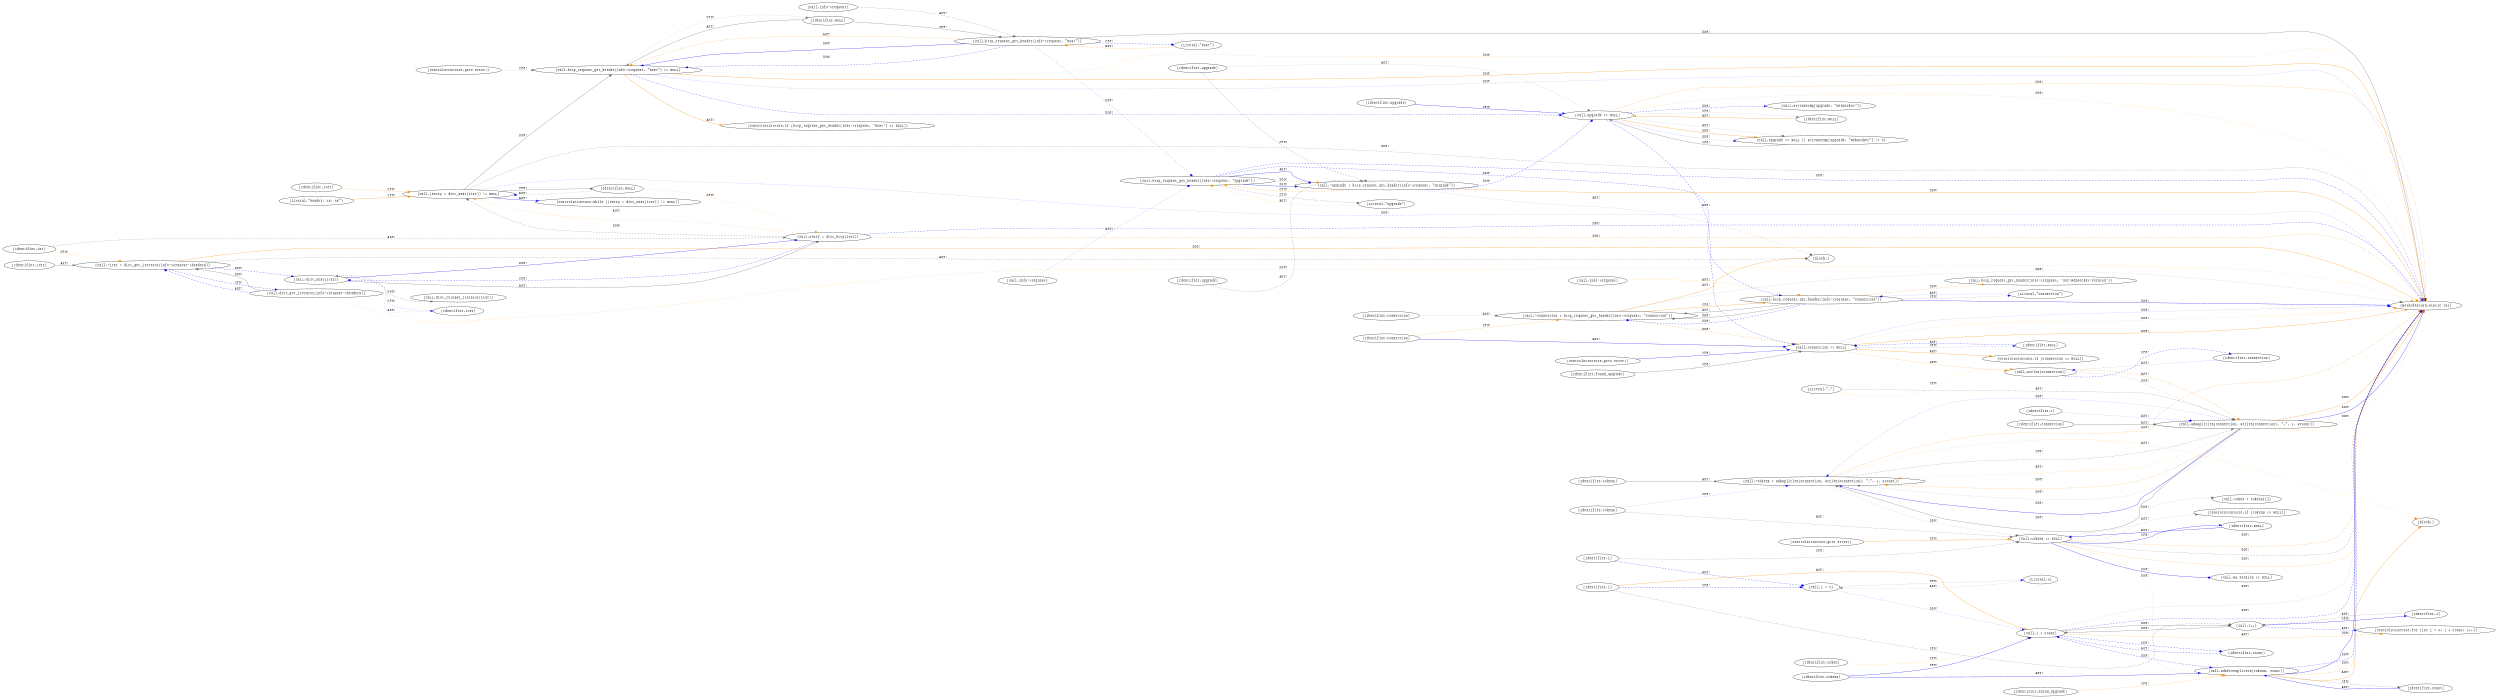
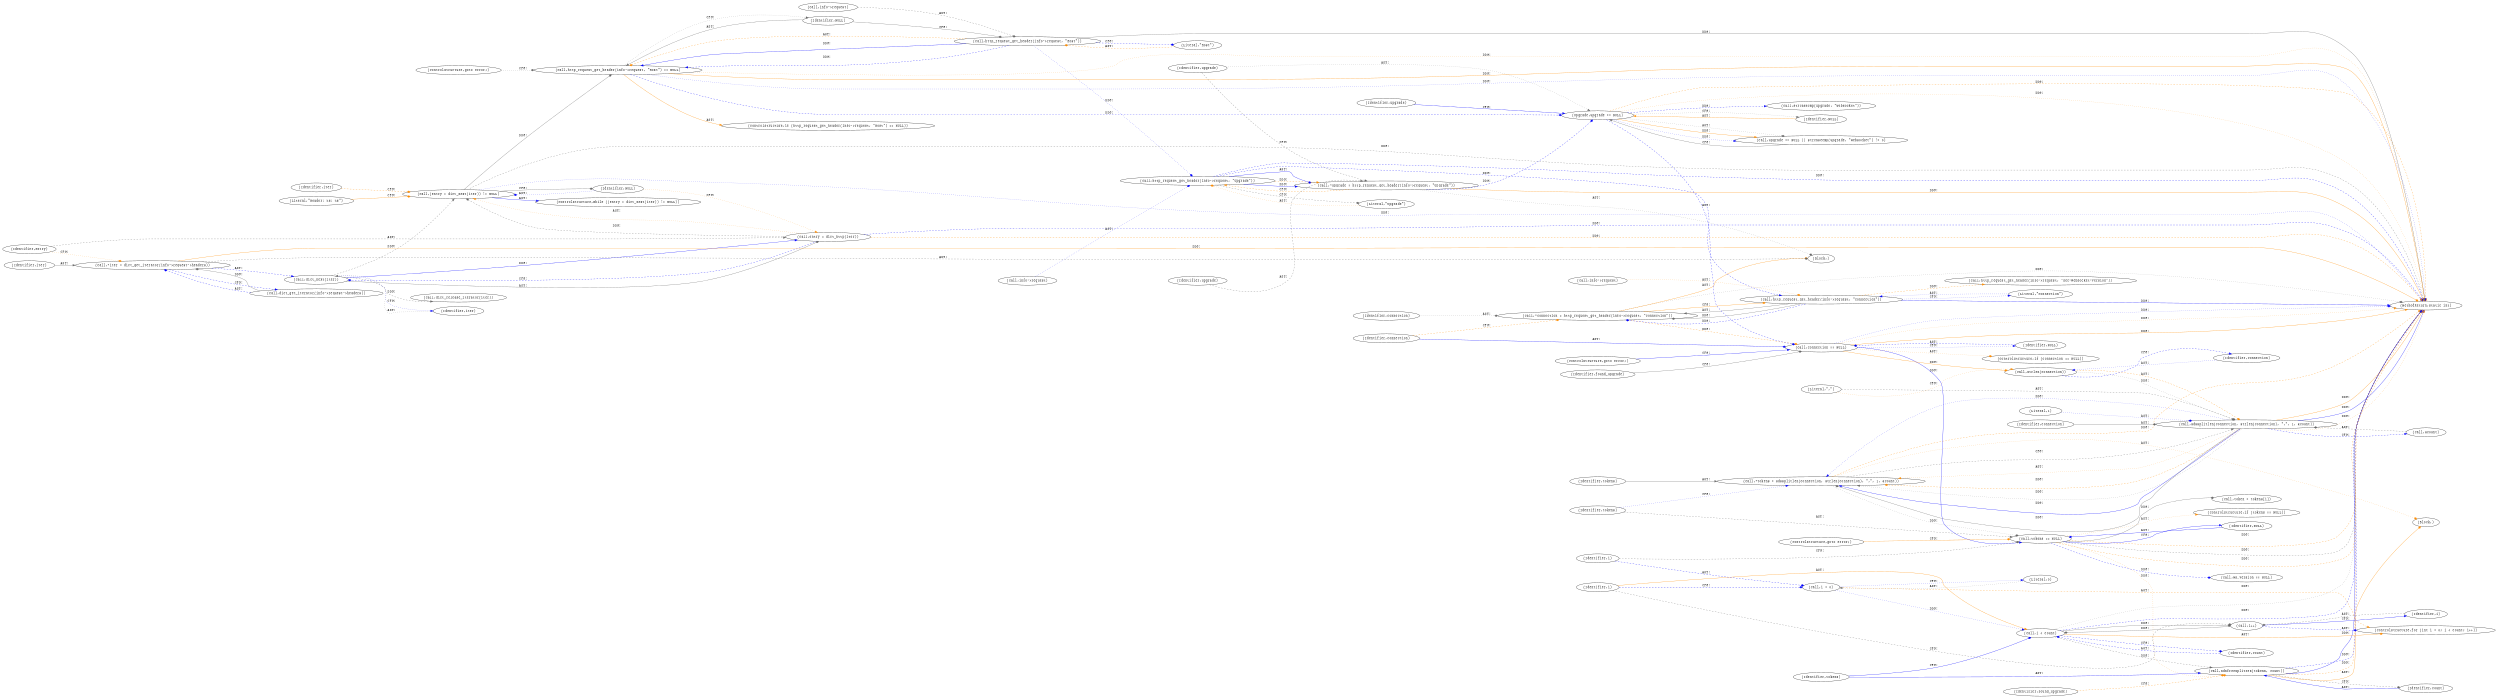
(1598, 115) -> (1598, 115)
none -> (401, 246)
(29, 249) -> (29, 249)
(240, 268) -> (240, 268)
(1370, 269) -> none
(1922, 353) -> (1922, 353)
(1923, 363) -> (1923, 363)
(2041, 411) -> (2041, 411)
none -> (2426, 432)
none -> (1942, 447)
(2139, 520) -> (2139, 520)
(2131, 526) -> (2131, 526)
(2124, 567) -> (2124, 567)
none -> (2112, 592)
(2153, 601) -> (2153, 601)
(2308, 629) -> (2308, 629)
(2222, 638) -> (2222, 638)
(2132, 655) -> (2132, 655)
(1821, 663) -> none
